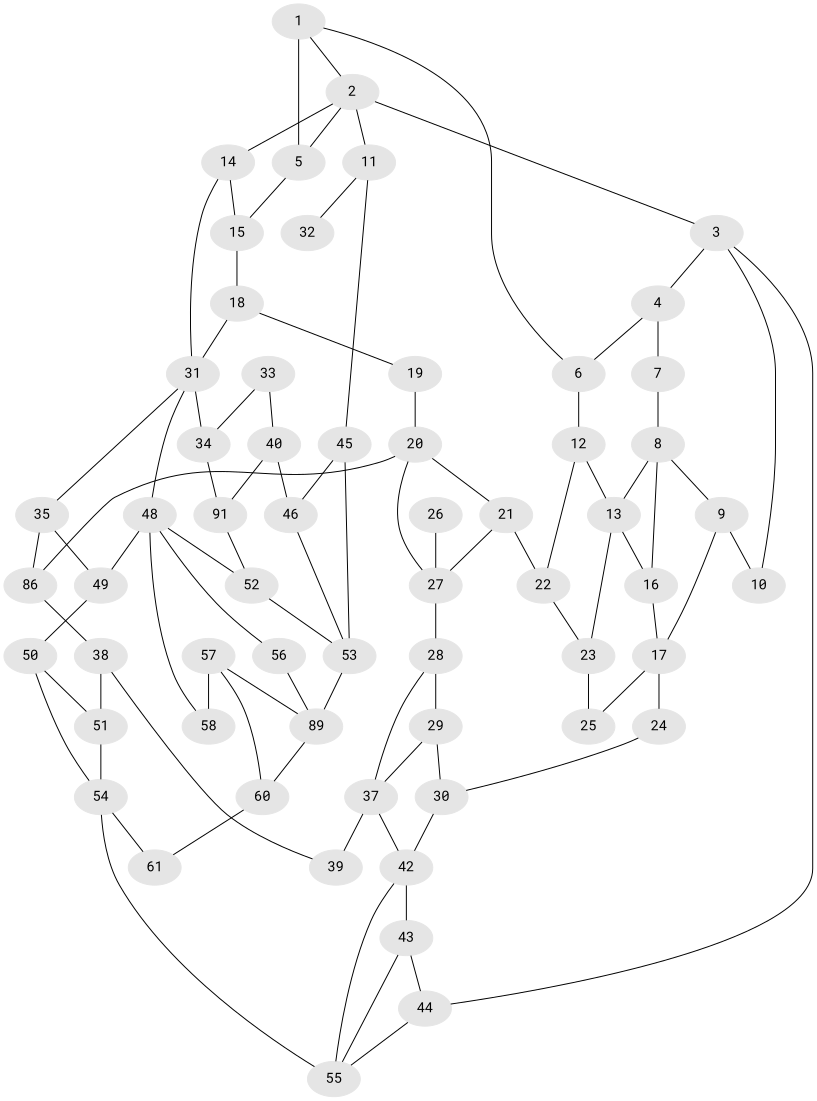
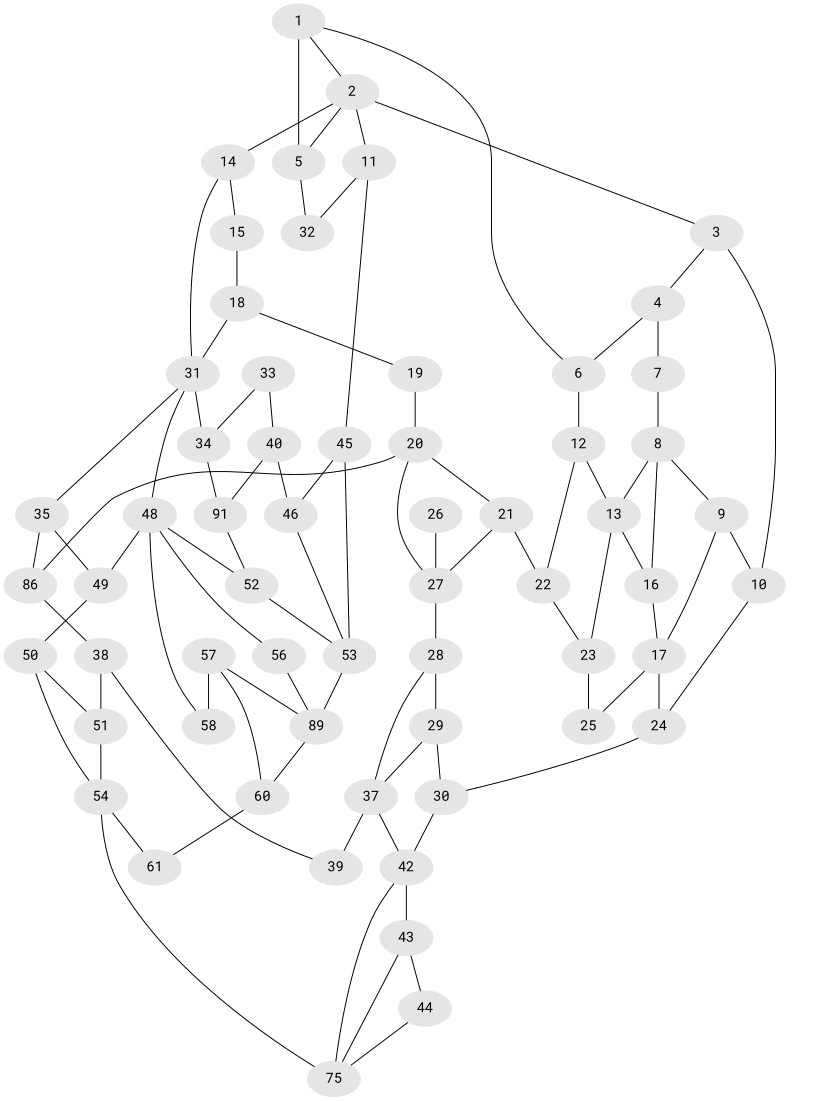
(268, 198) -> (303, 198)
none -> (709, 656)
(813, 744) -> none
(334, 1079) -> (334, 1079)
